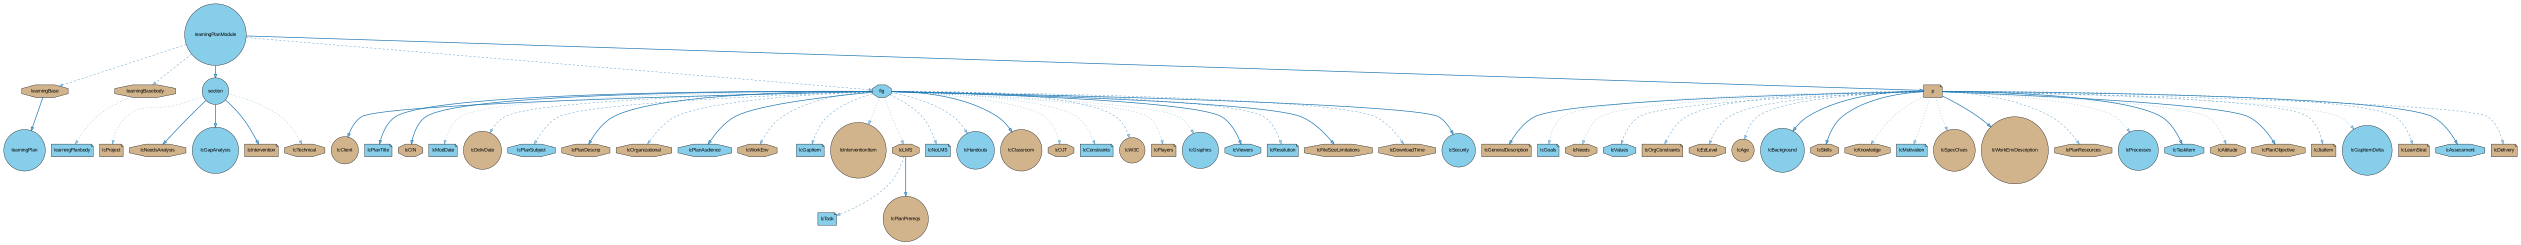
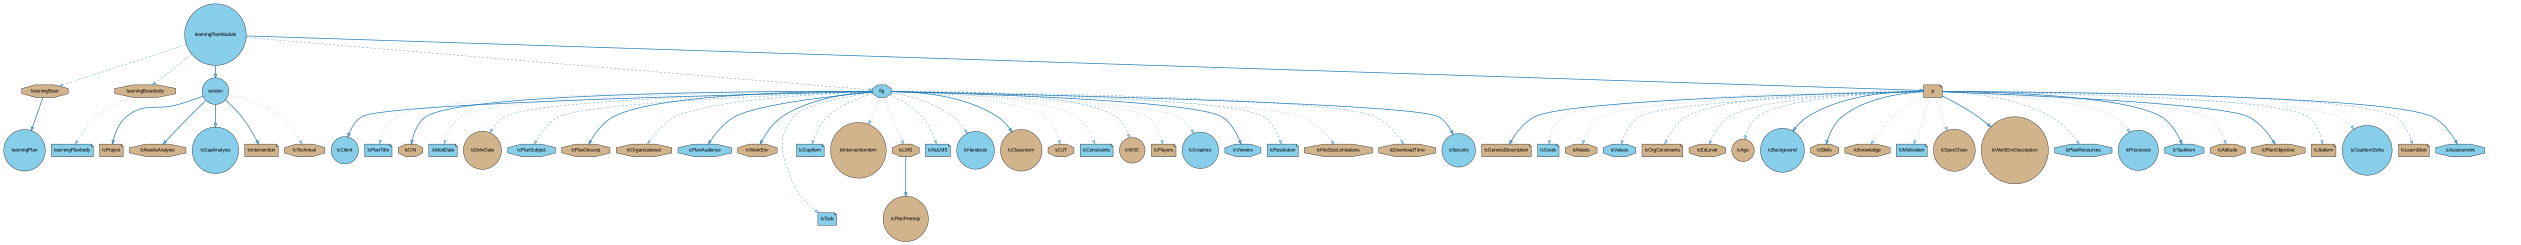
(1116, 99) -> (1116, 99)
(492, 101) -> (492, 101)
(810, 103) -> (810, 103)
(151, 107) -> (151, 107)
(345, 150) -> (345, 150)
(2083, 150) -> (2083, 150)
(2504, 150) -> none
(879, 193) -> (787, 126)
